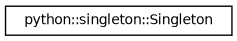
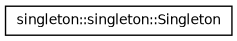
(119, 21) -> (119, 21)
